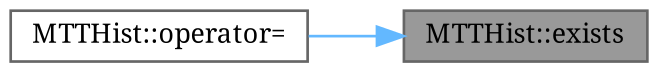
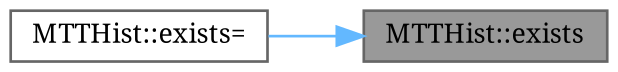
(159, 36) -> (139, 36)
